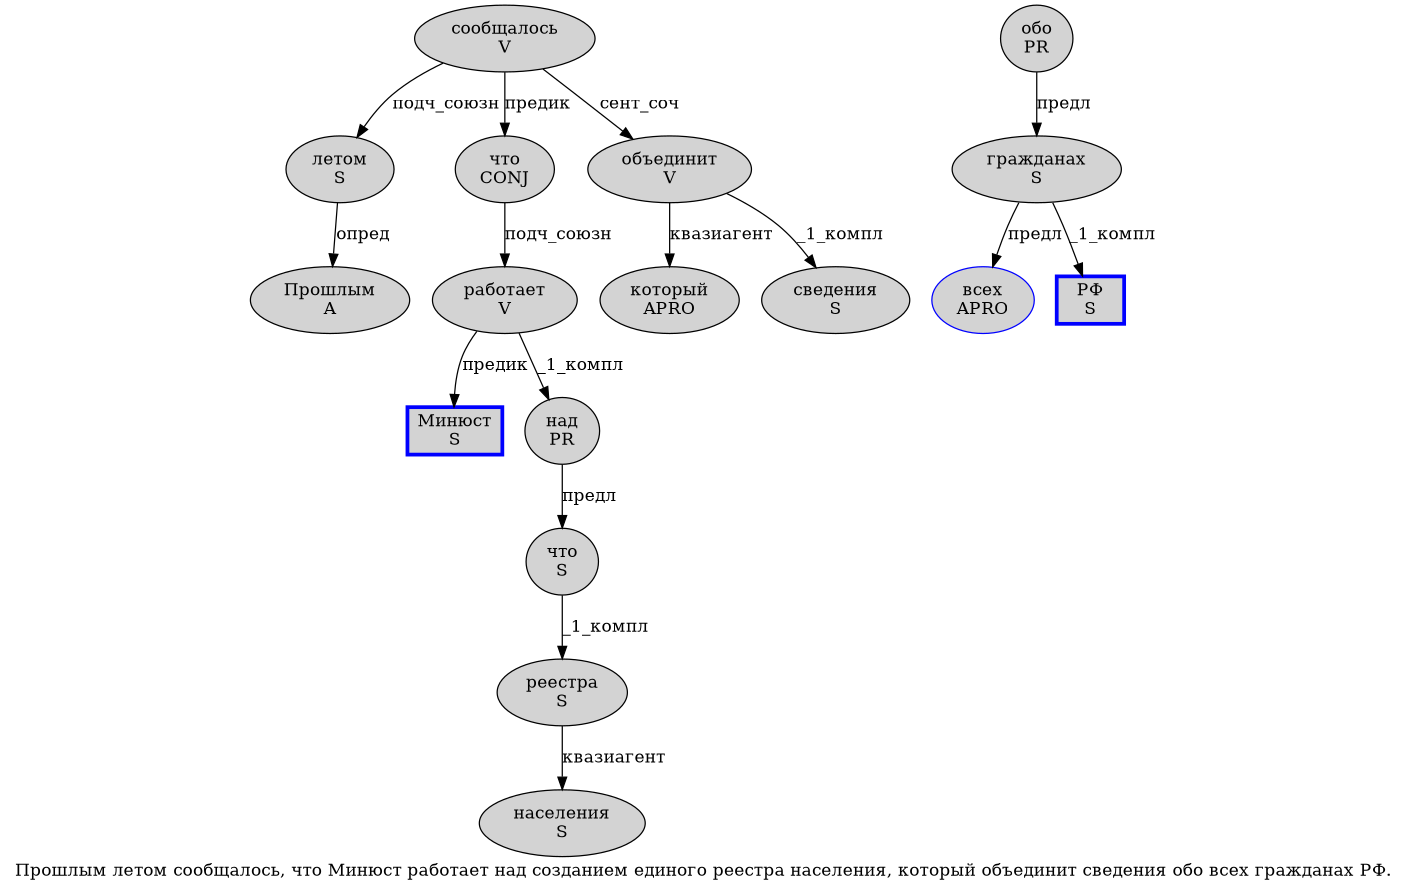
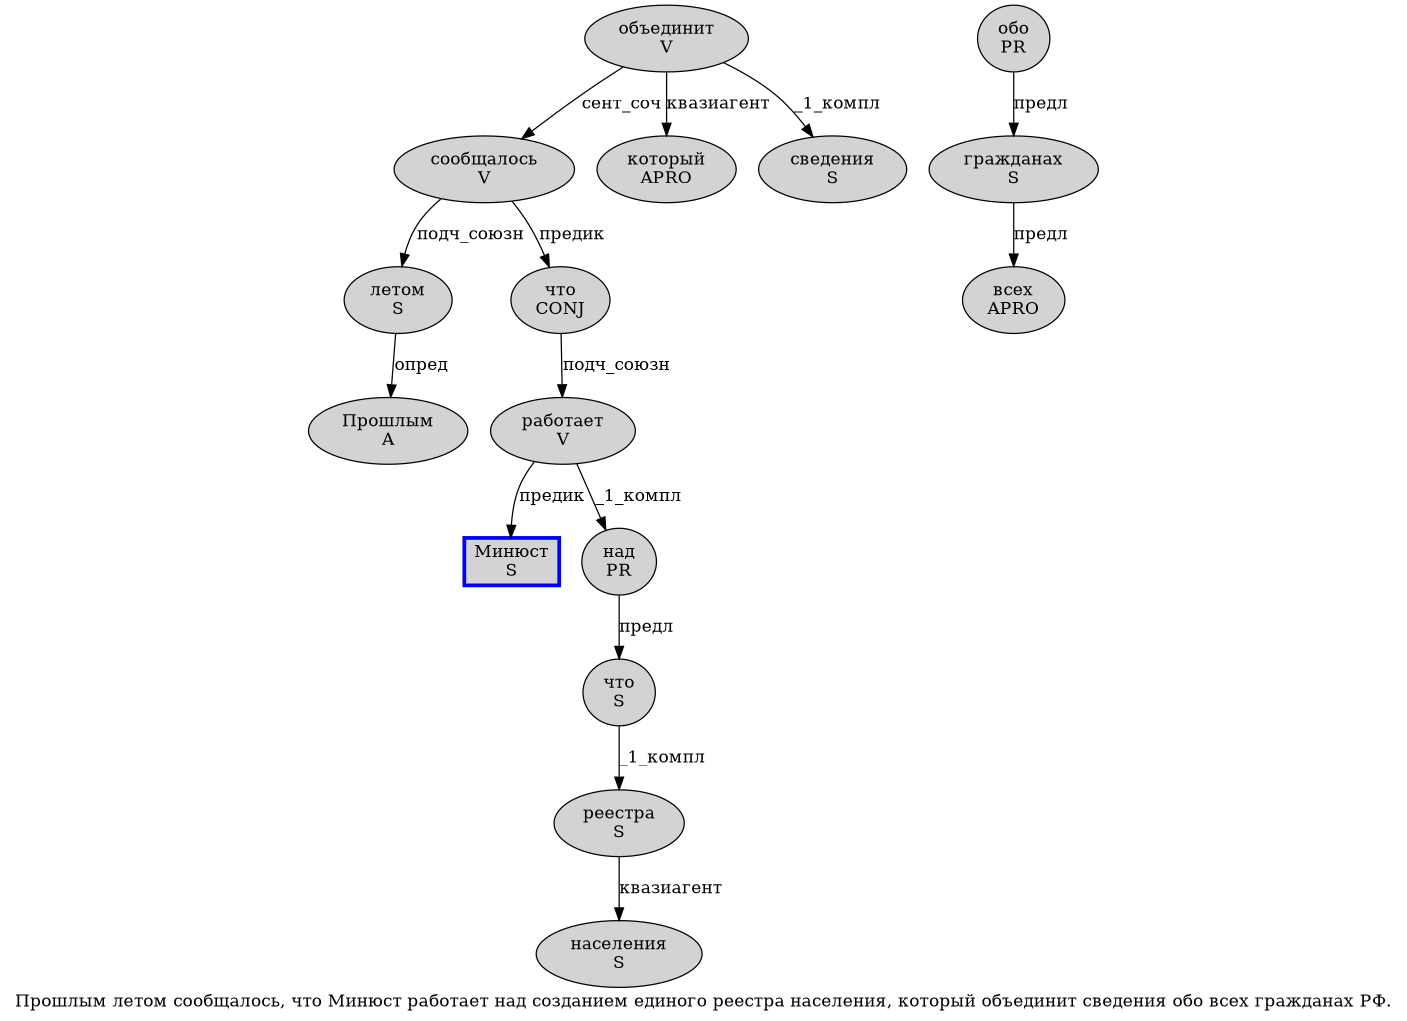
(583, 100) -> (577, 98)
(983, 300) -> (1014, 300)
(1090, 300) -> none
